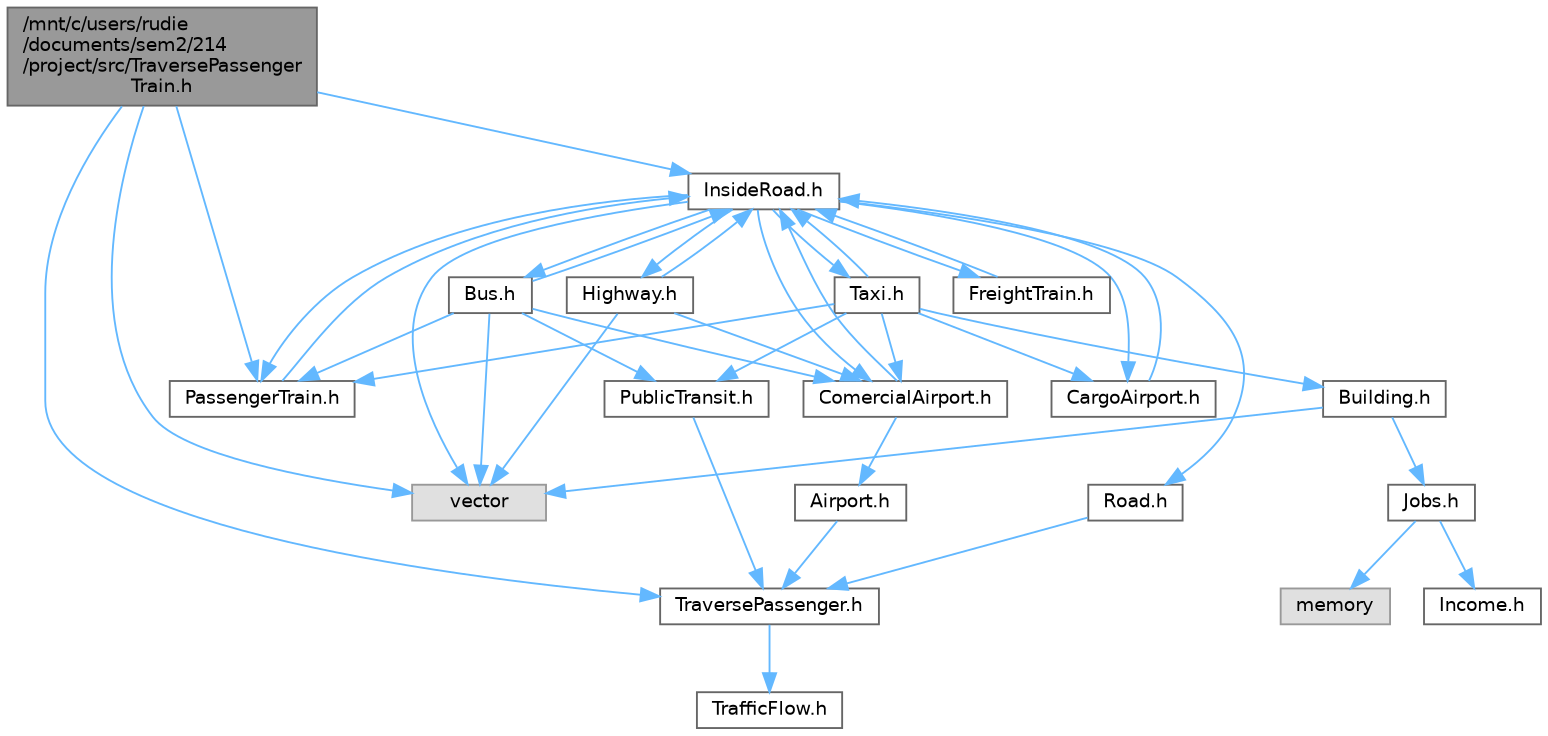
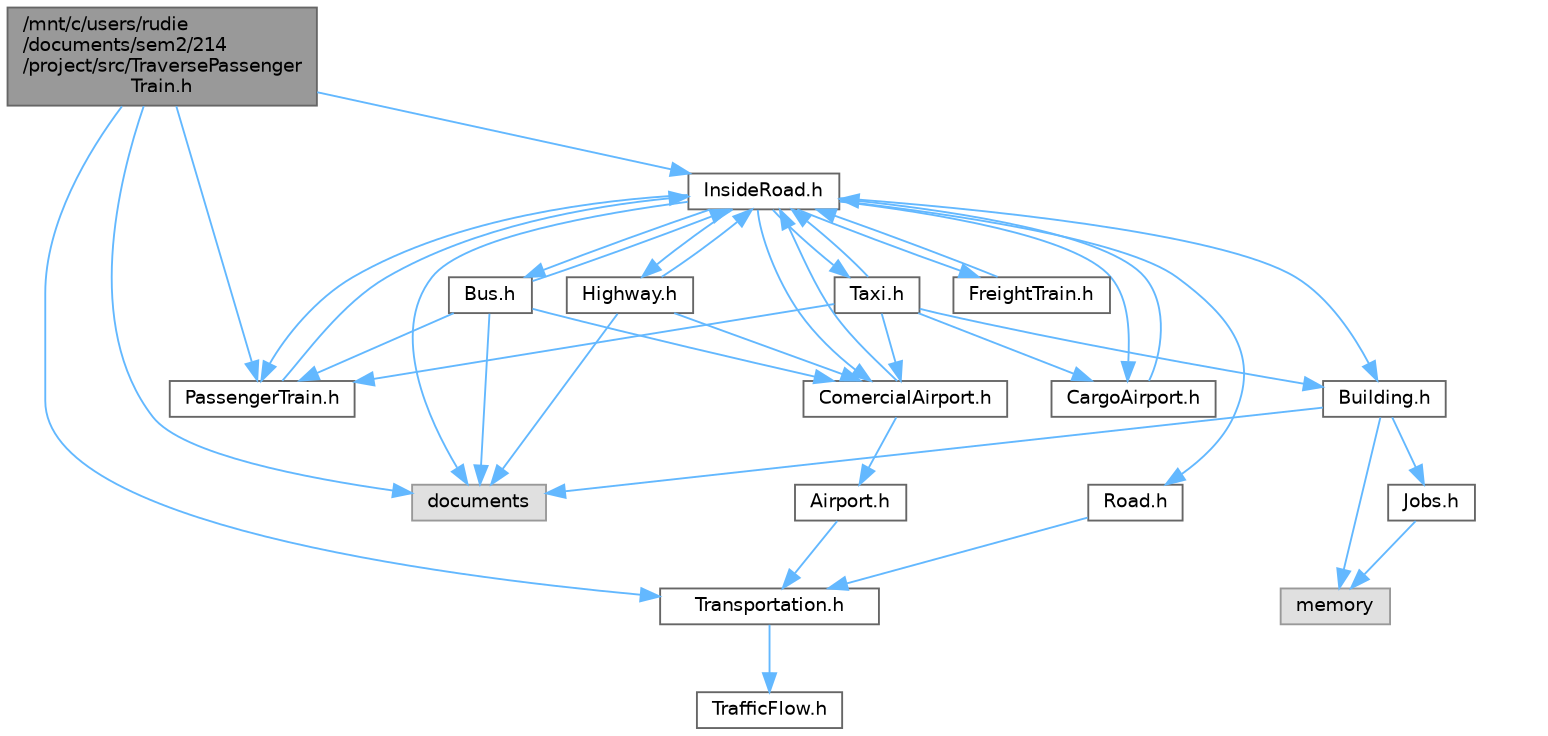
none -> (1127, 231)
(687, 399) -> none
none -> (1362, 494)
(479, 503) -> (479, 503)
(770, 606) -> (770, 606)
(1482, 606) -> none
